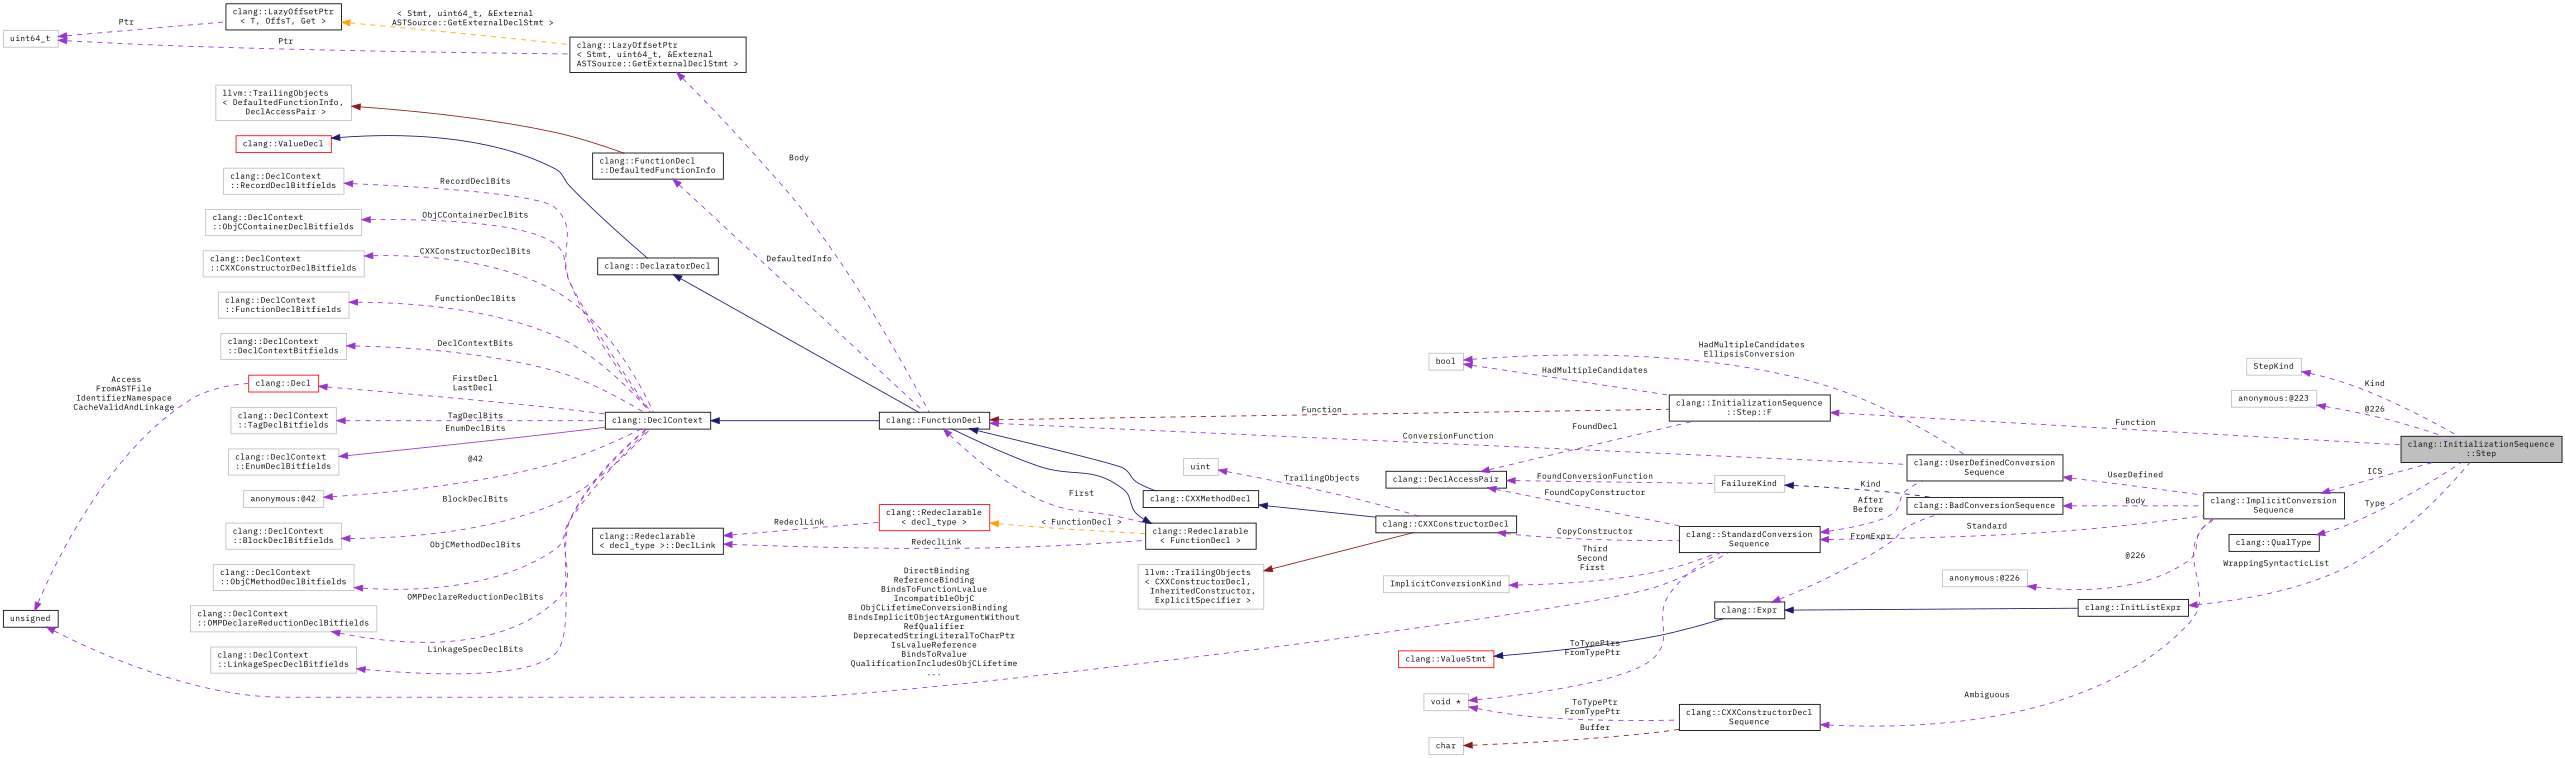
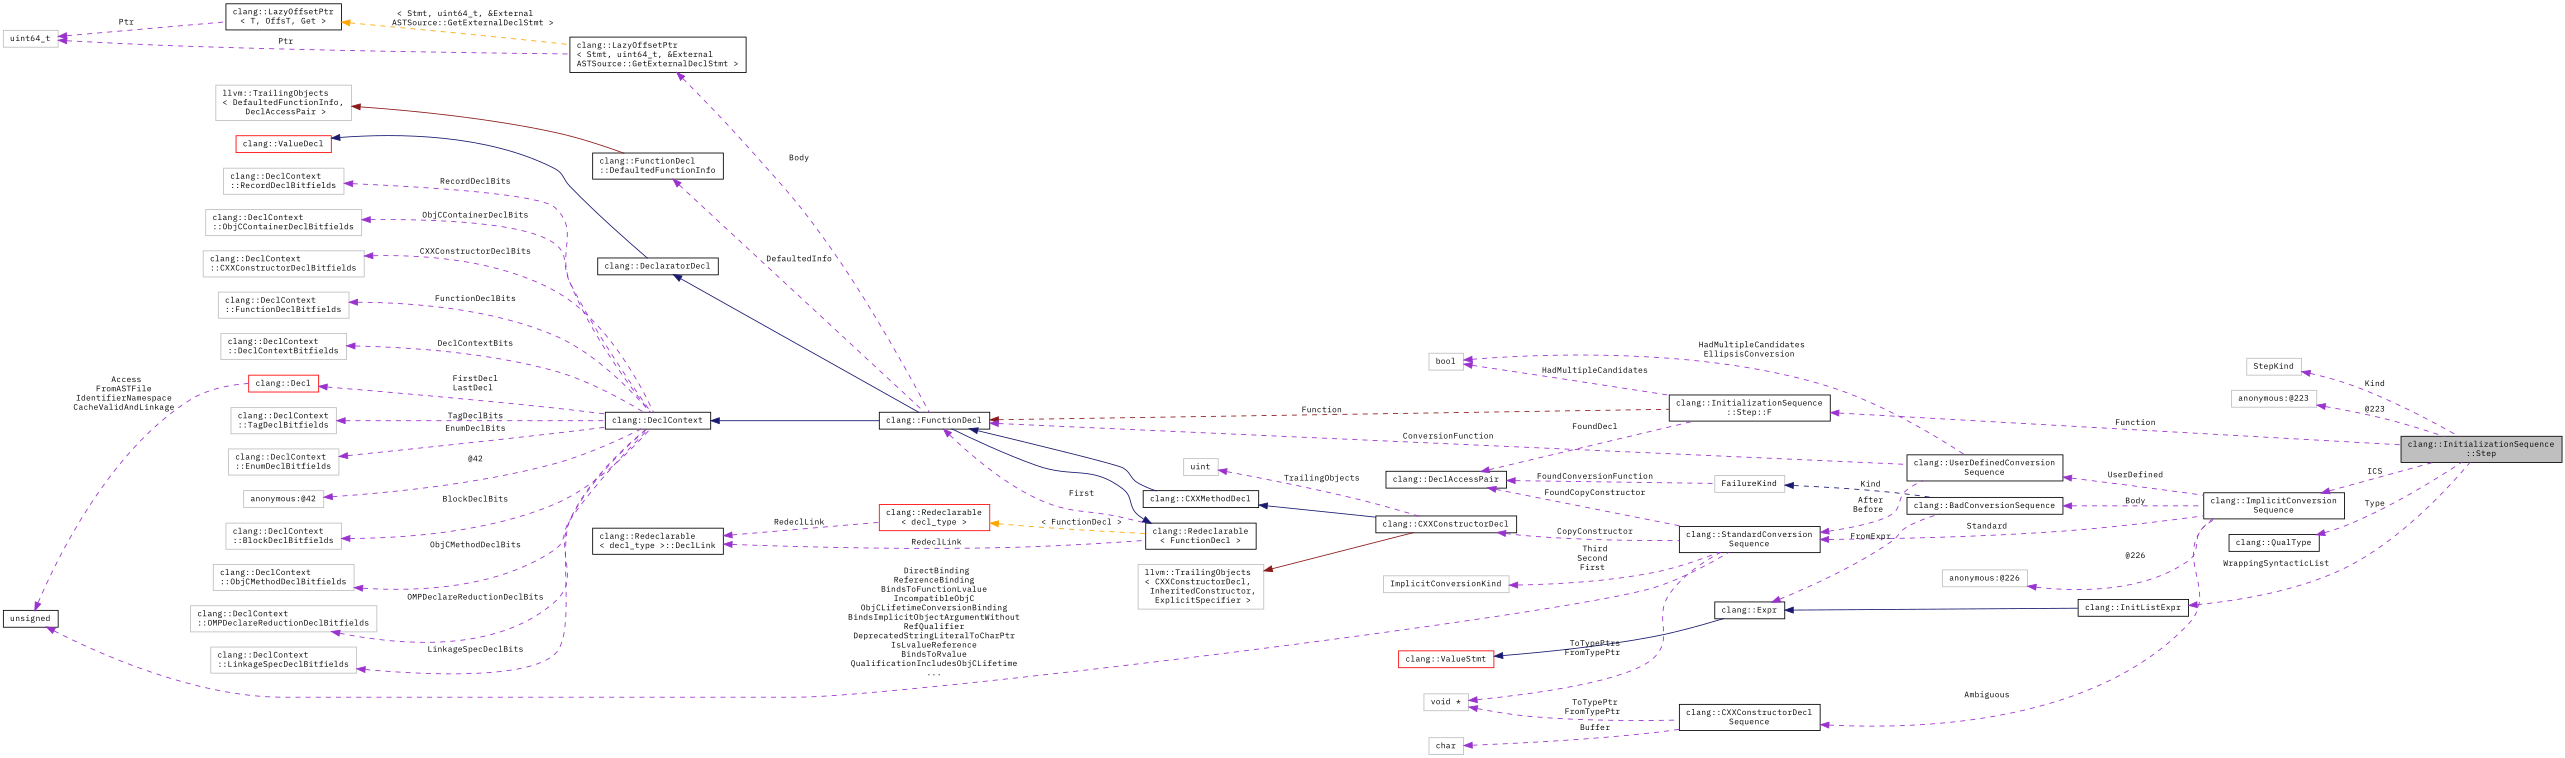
(2373, 409) -> (2373, 409)
(476, 442) -> (476, 442)
(1576, 740) -> (1576, 740)
